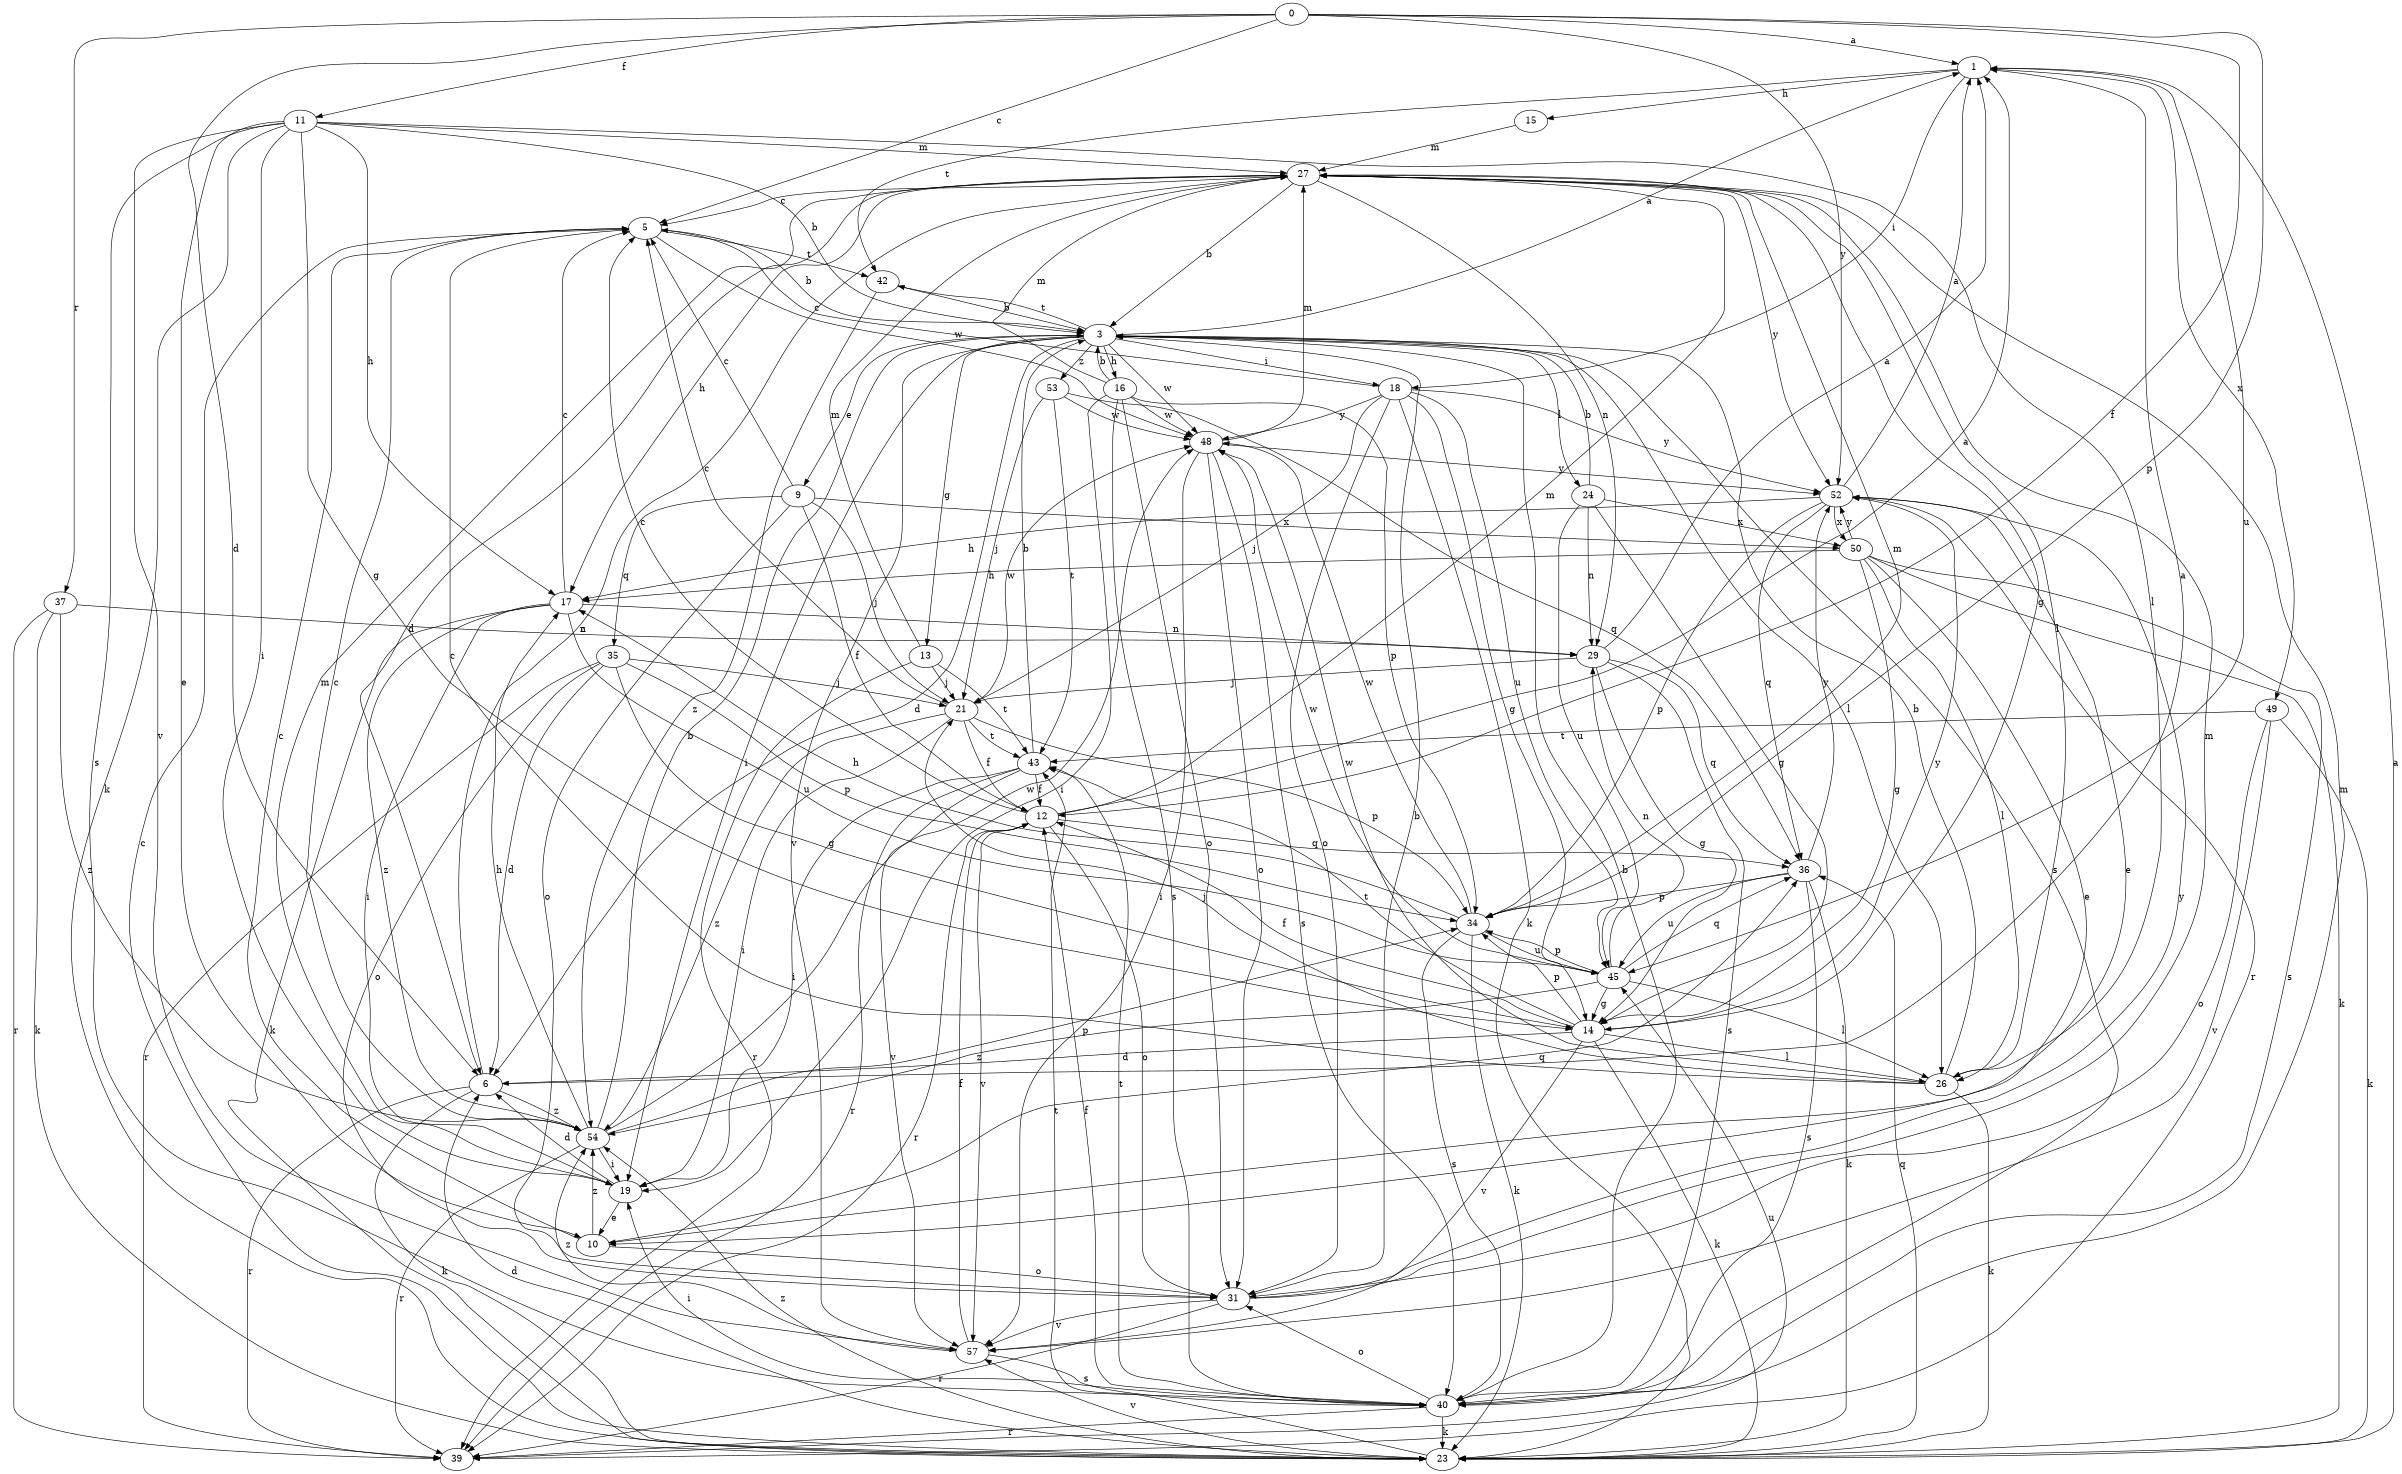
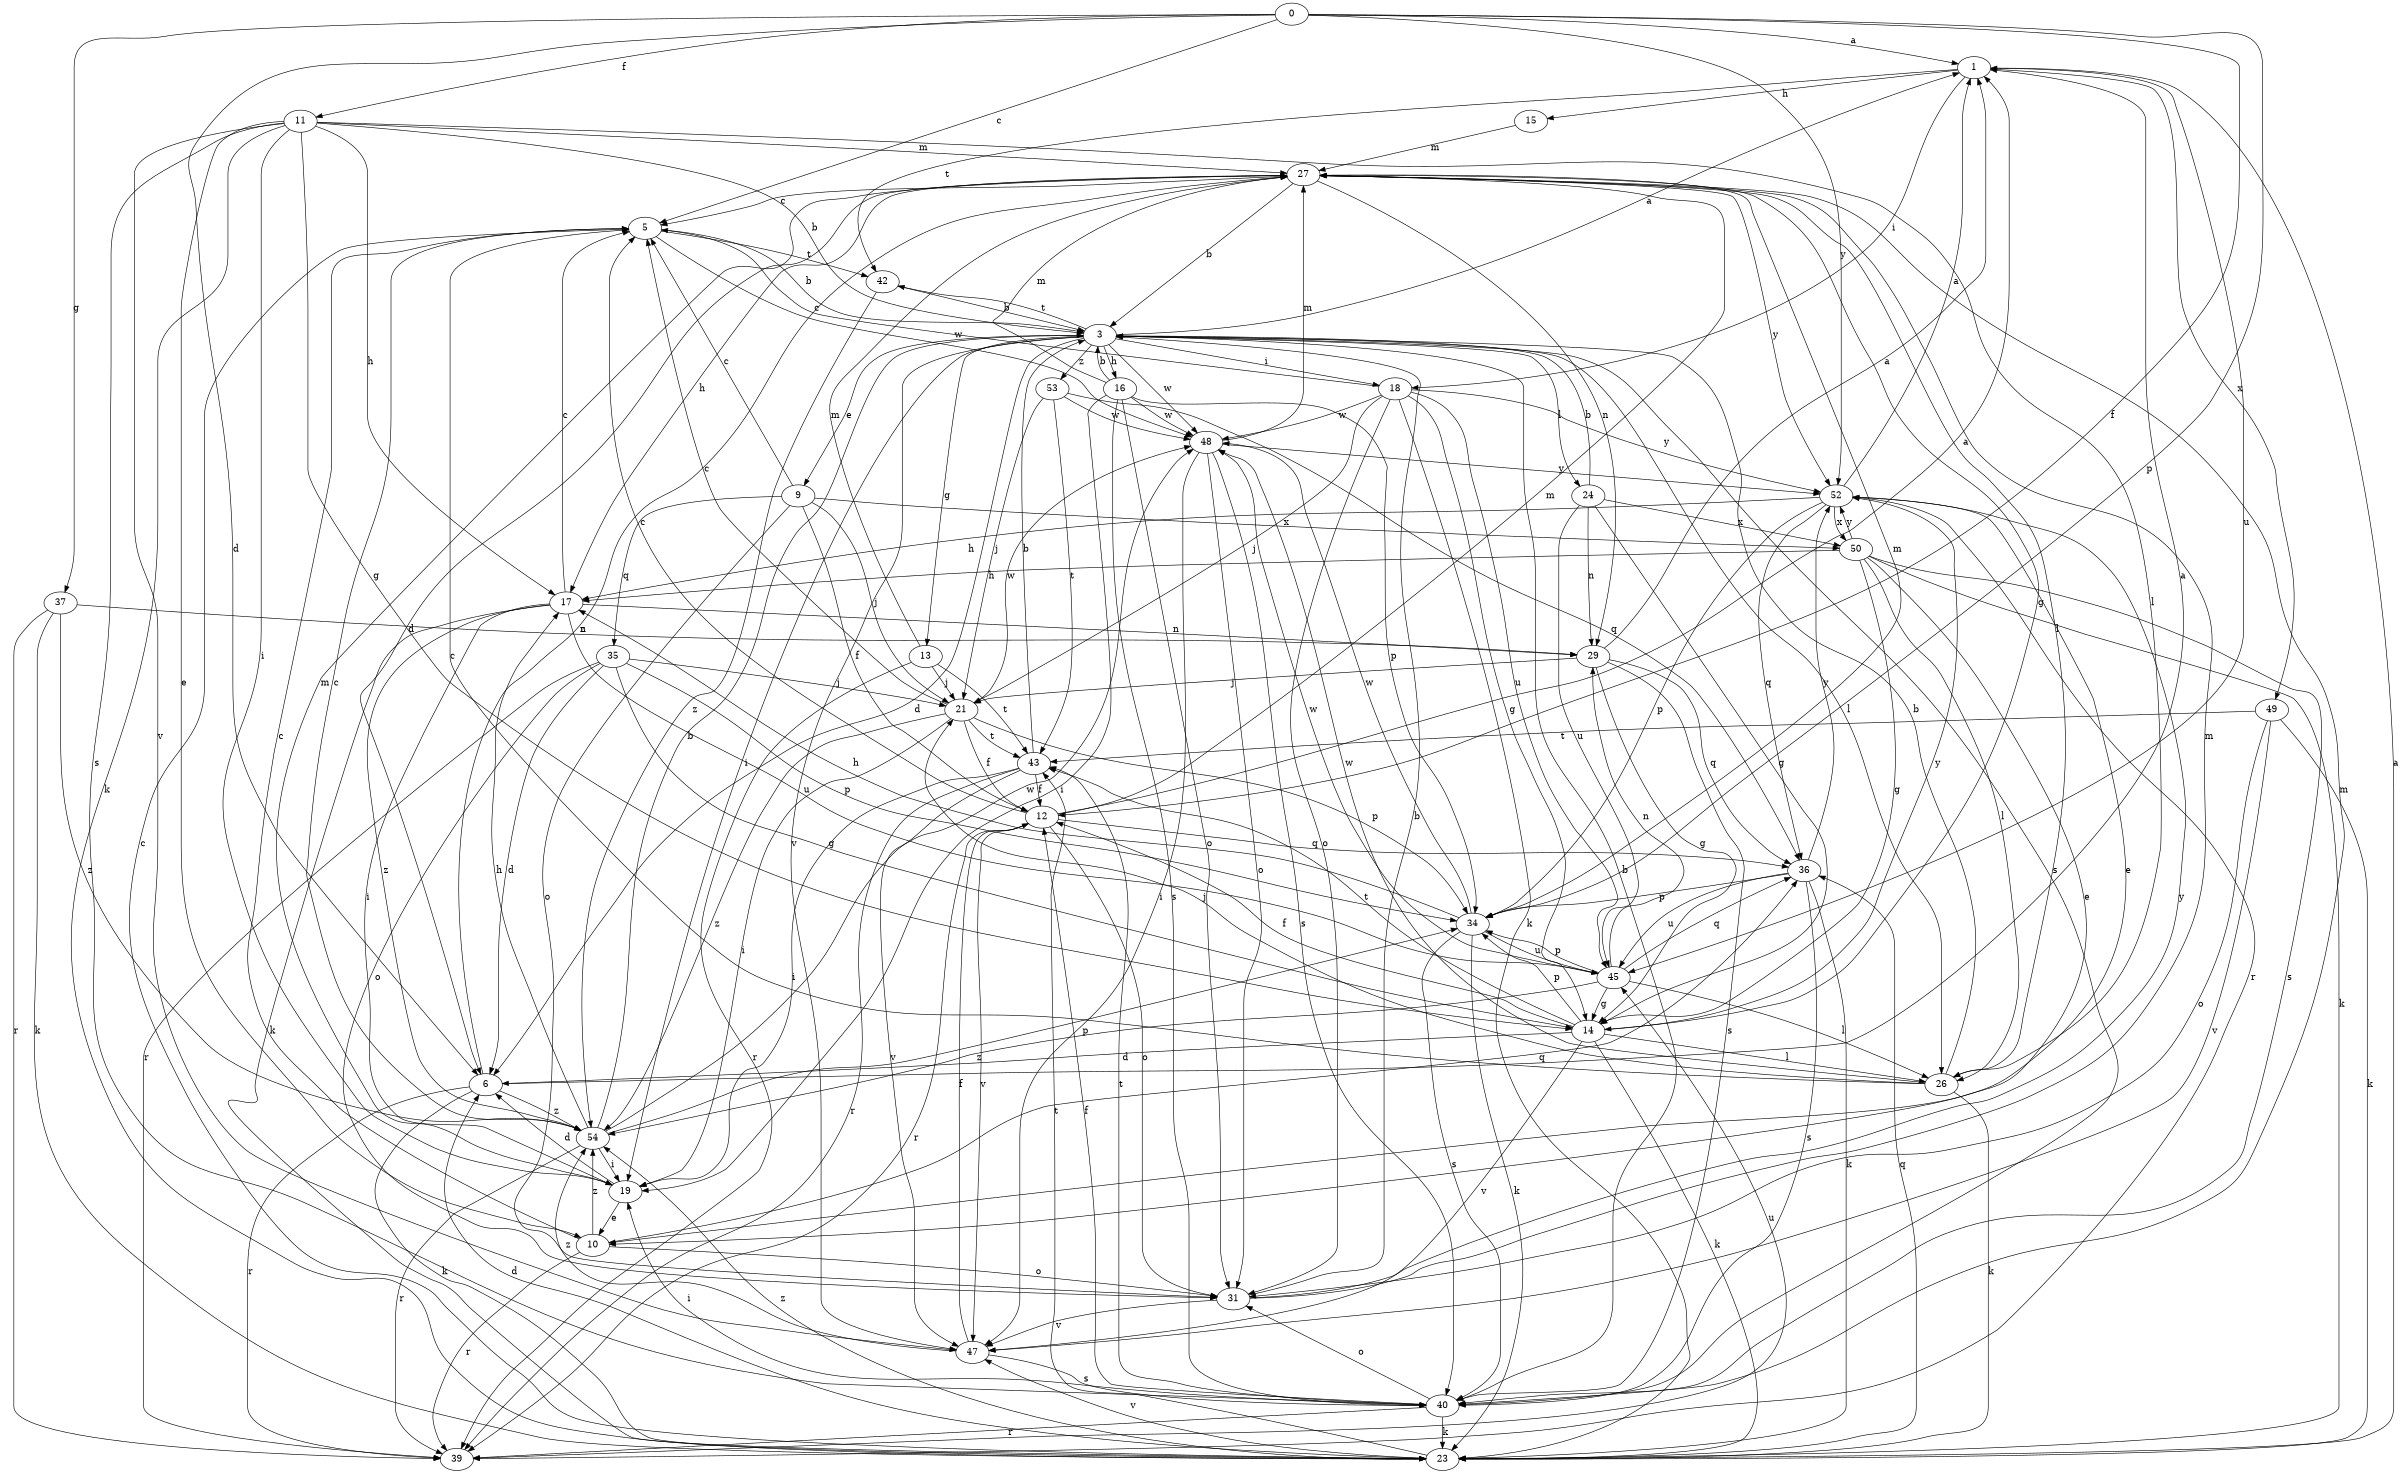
(76, 309) -> (76, 309)
(1343, 416) -> (1343, 416)
(972, 1352) -> (972, 1352)
(852, 1393) -> (477, 1330)
